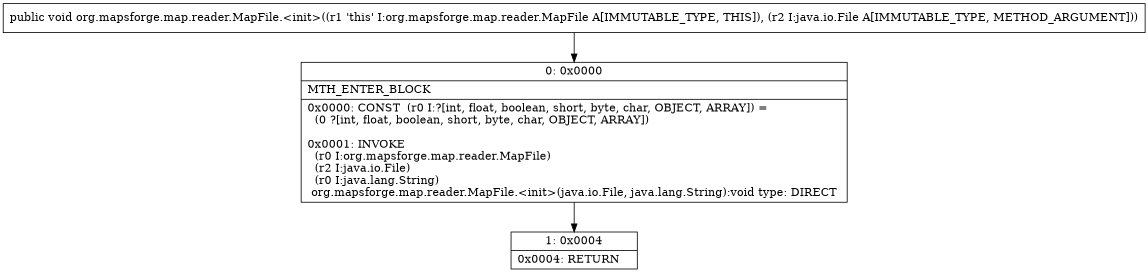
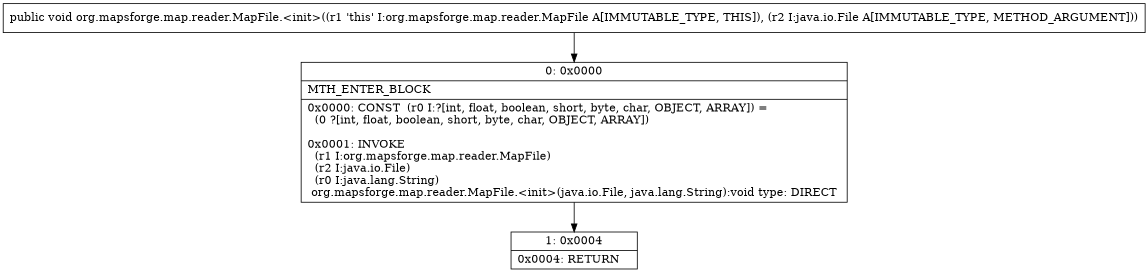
(429, 156) -> (429, 156)
